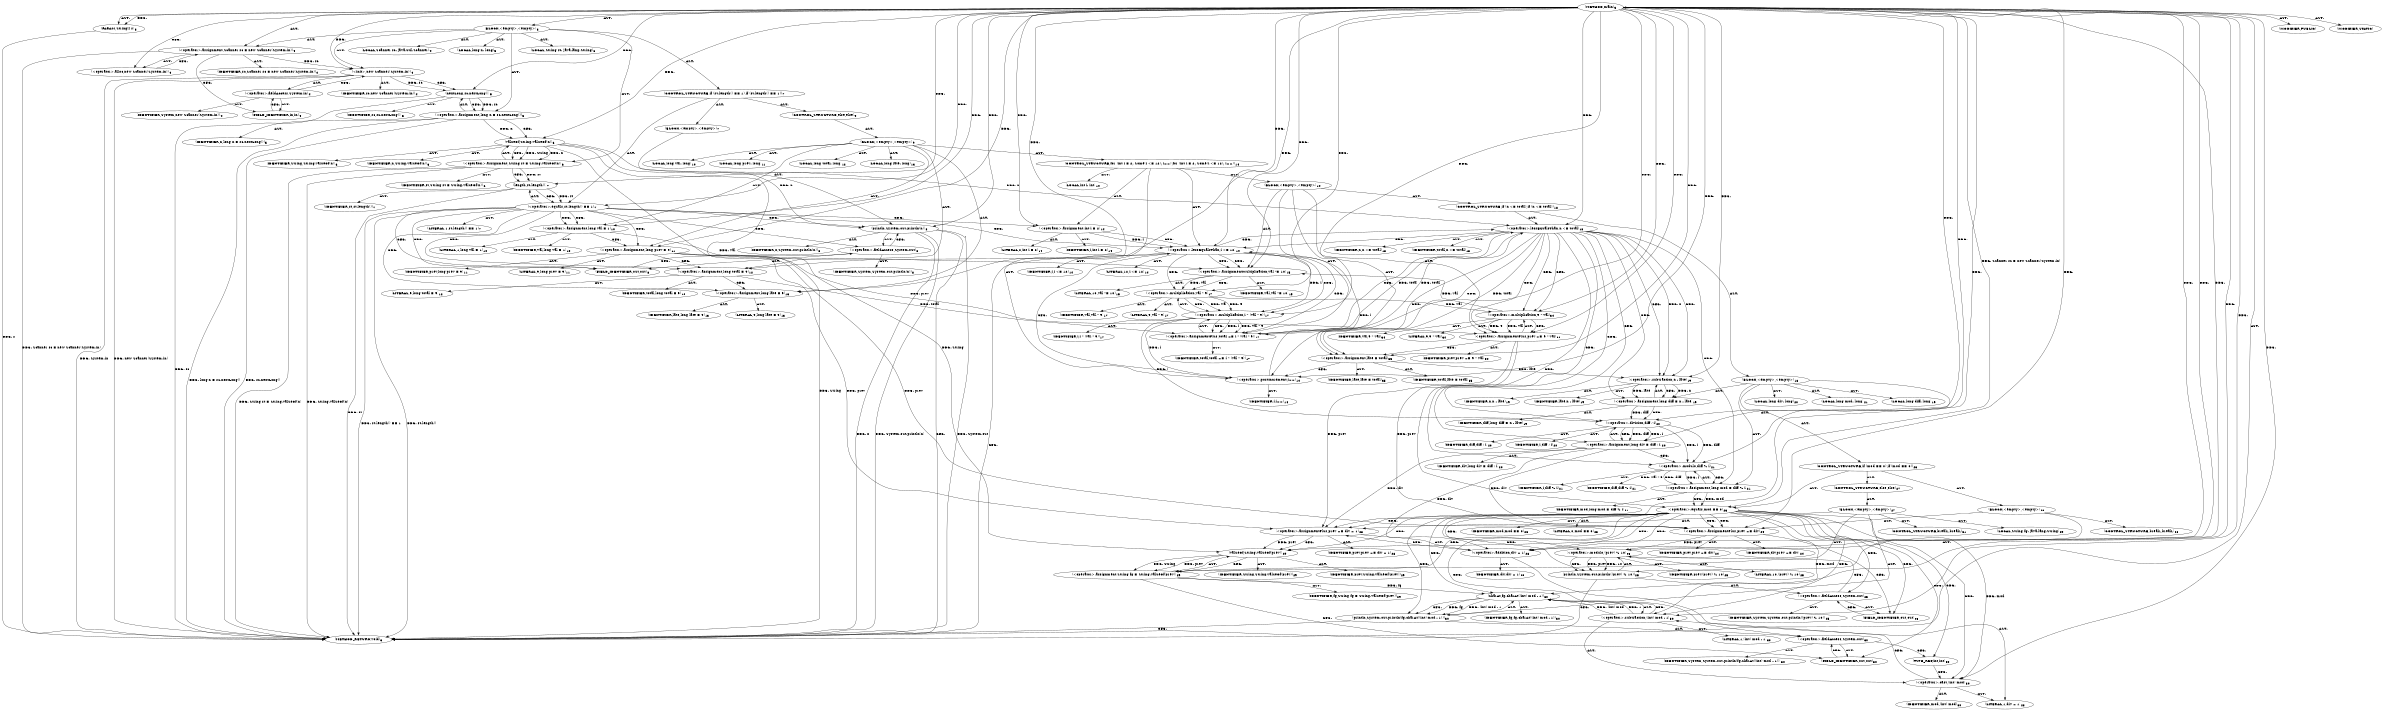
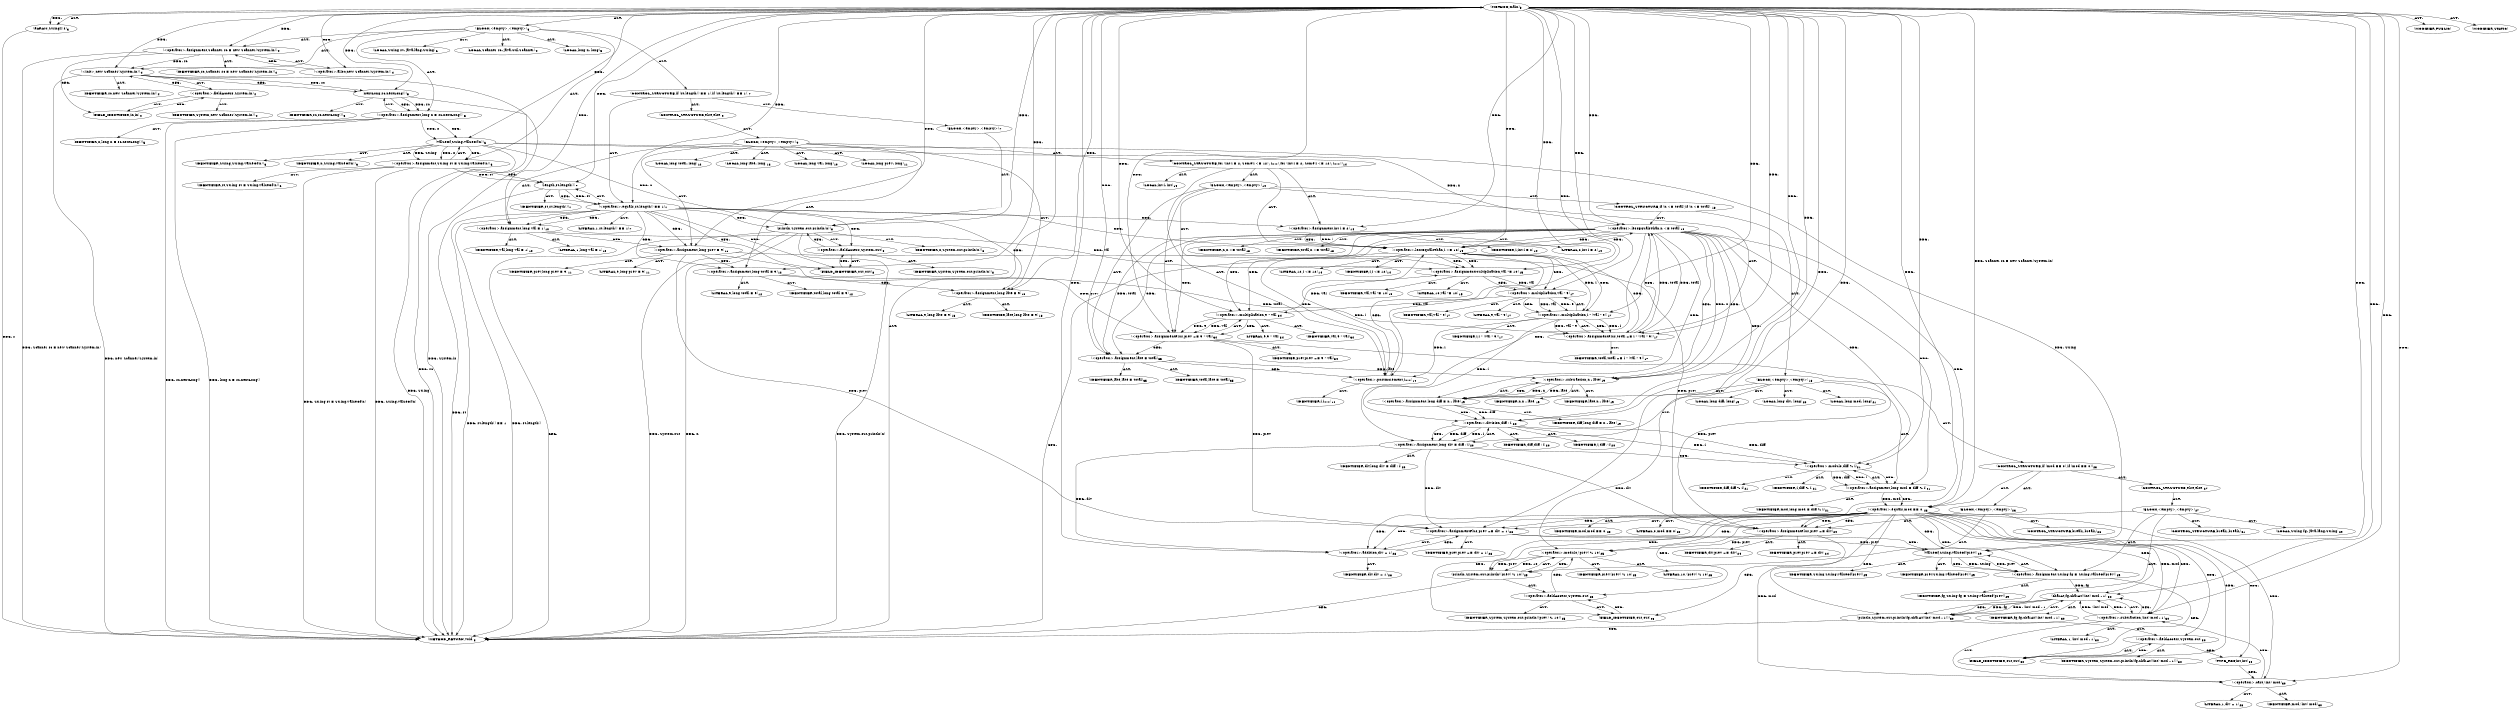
(295, 29) -> (287, 29)
(1652, 477) -> (1790, 477)
(1687, 608) -> none
